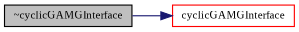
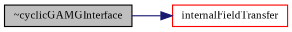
(233, 16) -> (230, 16)
